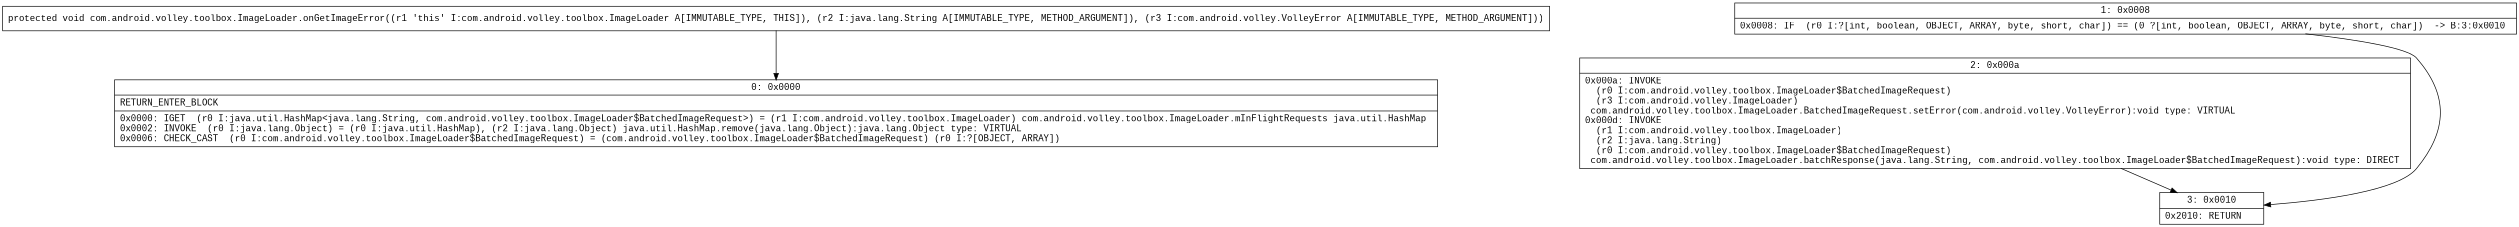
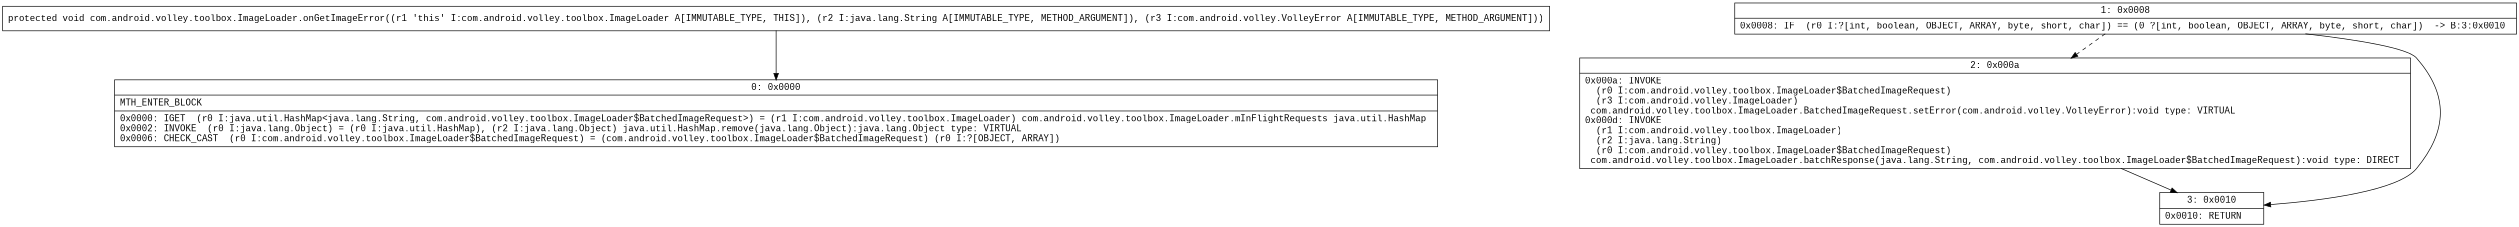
none -> (2091, 44)
(169, 103) -> (161, 103)
(2212, 216) -> (2212, 216)
